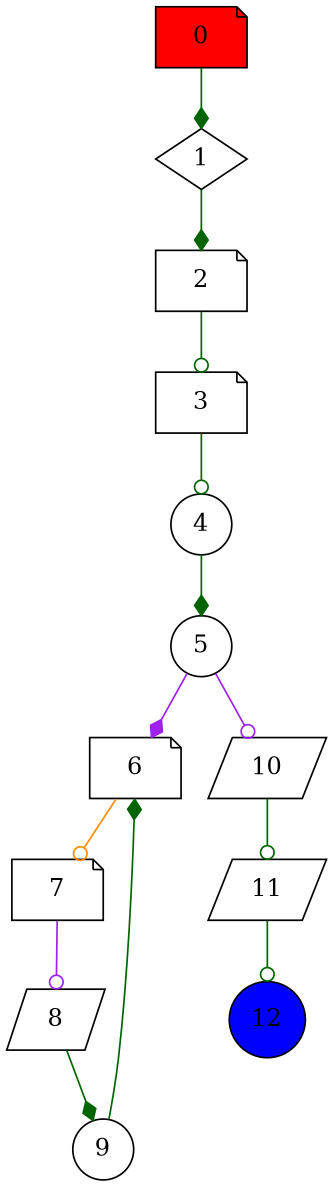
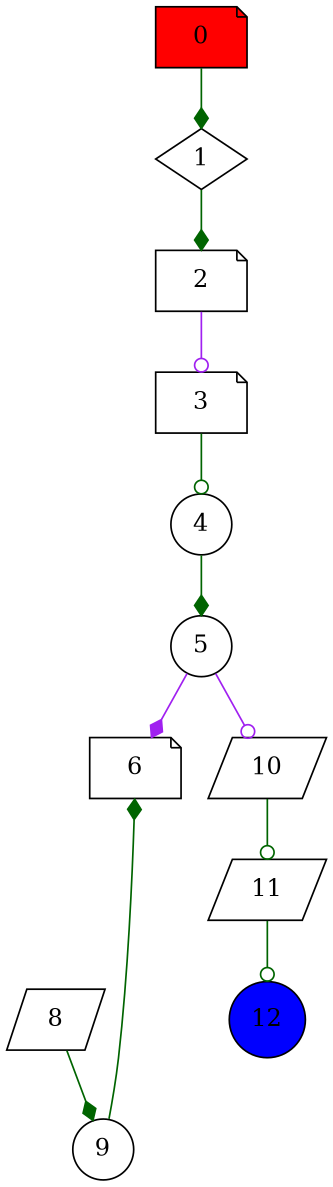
(201, 335) -> (201, 335)
(58, 890) -> none
